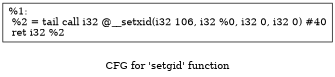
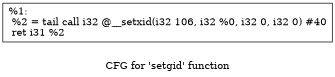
(37, 33) -> (37, 33)
